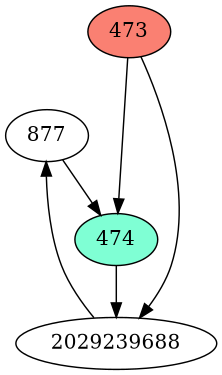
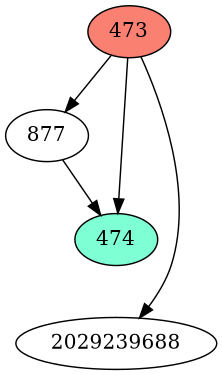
(57, 252) -> (93, 78)
(116, 284) -> none
